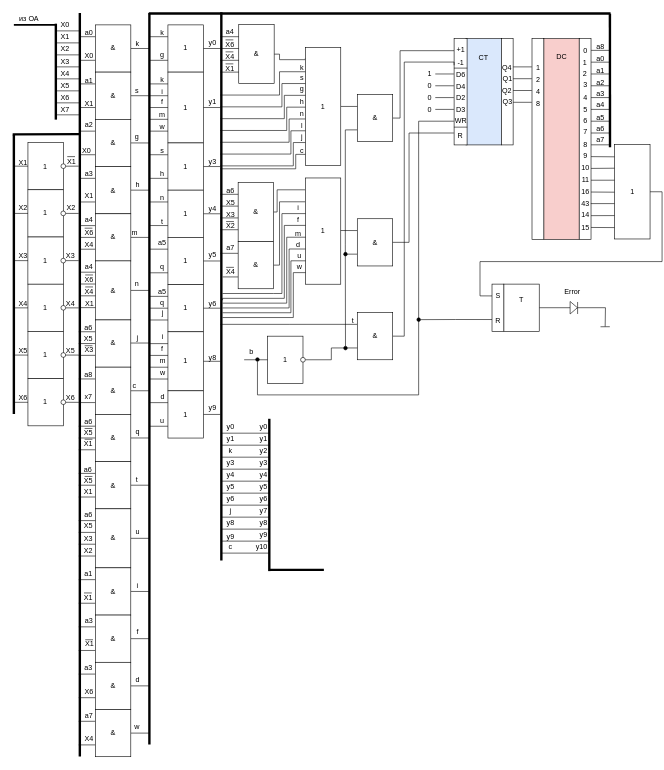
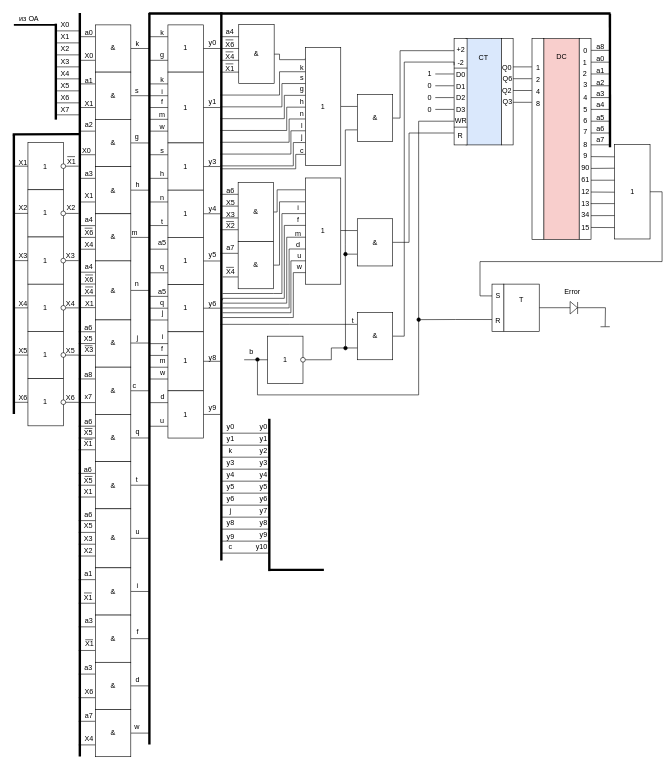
(461, 50) -> (461, 50)
(461, 63) -> (461, 63)
(507, 68) -> (507, 68)
(461, 75) -> (461, 75)
(508, 79) -> (508, 79)
(461, 87) -> (461, 87)
(586, 168) -> (586, 168)
(586, 180) -> (586, 180)
(586, 192) -> (586, 192)
(586, 204) -> (586, 204)
(586, 215) -> (586, 215)
